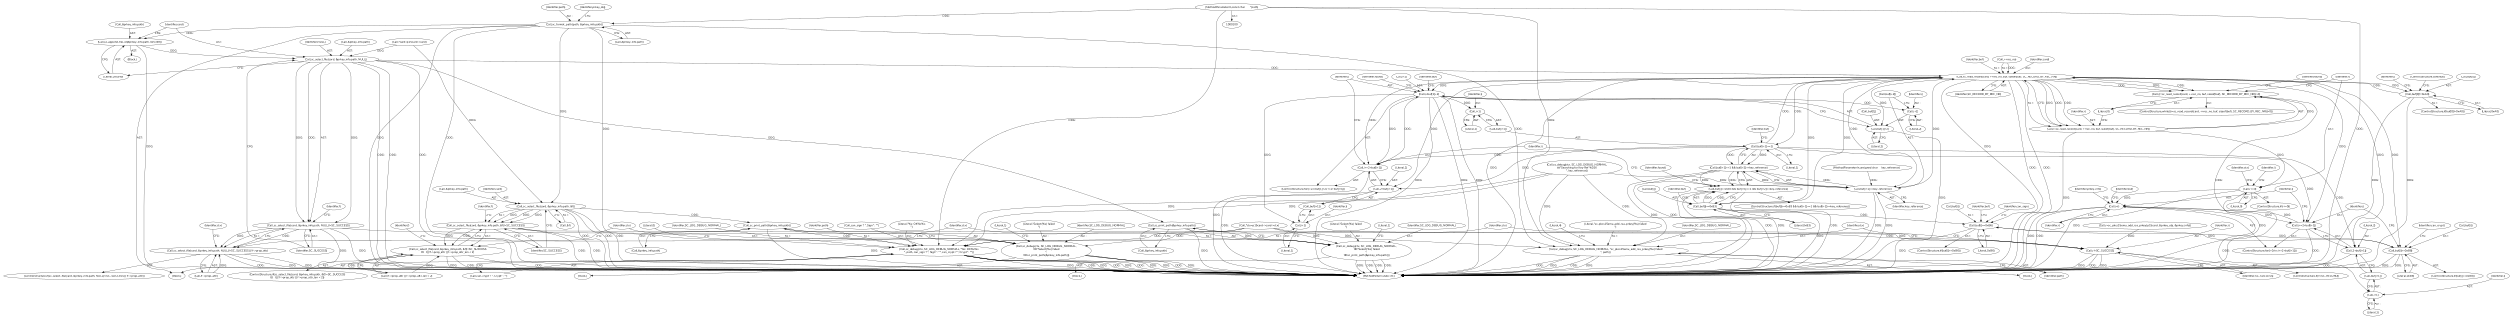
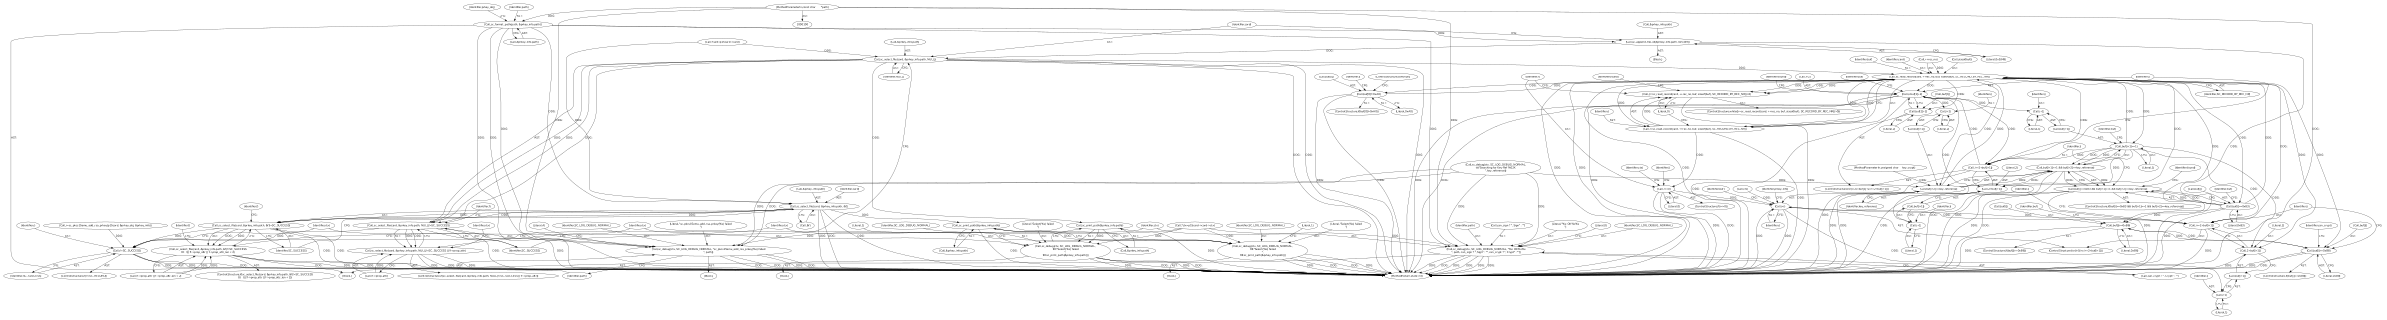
none -> (1962, 59)
(217, 68) -> (902, 68)
(1896, 120) -> (1926, 116)
(1867, 168) -> (1885, 168)
none -> (1743, 189)
(2016, 206) -> none
